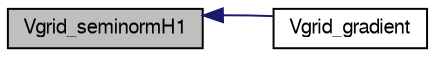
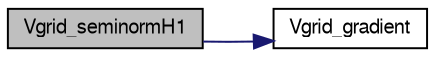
(248, 15) -> (228, 42)
